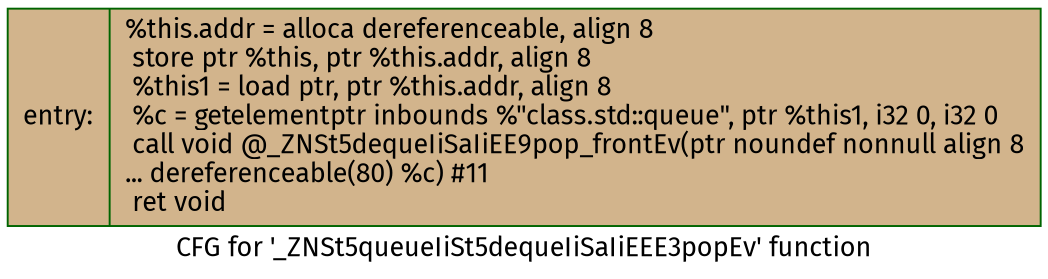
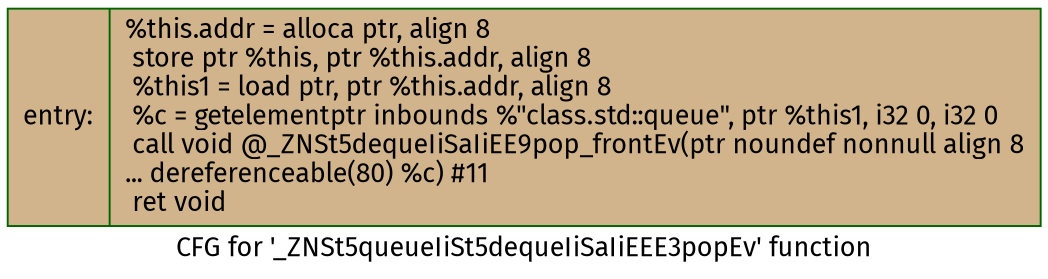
(390, 30) -> (308, 30)
